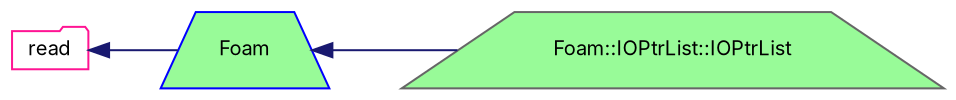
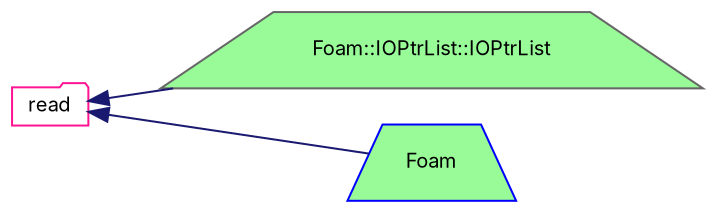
(395, 50) -> (141, 93)
